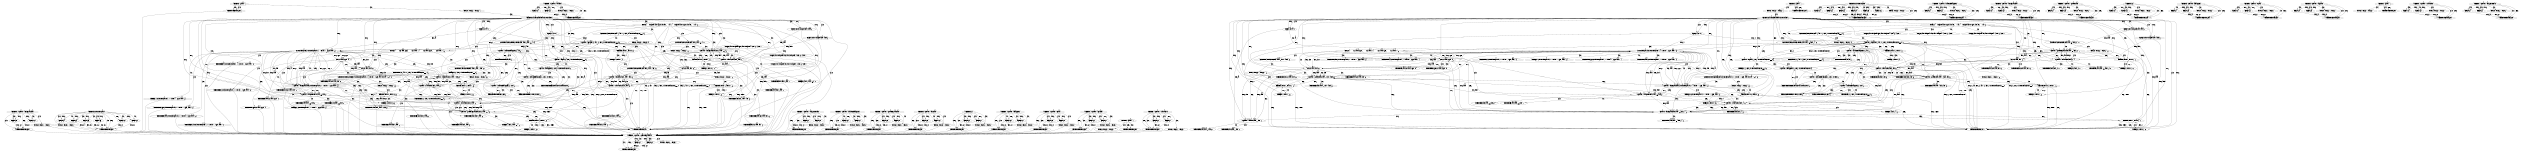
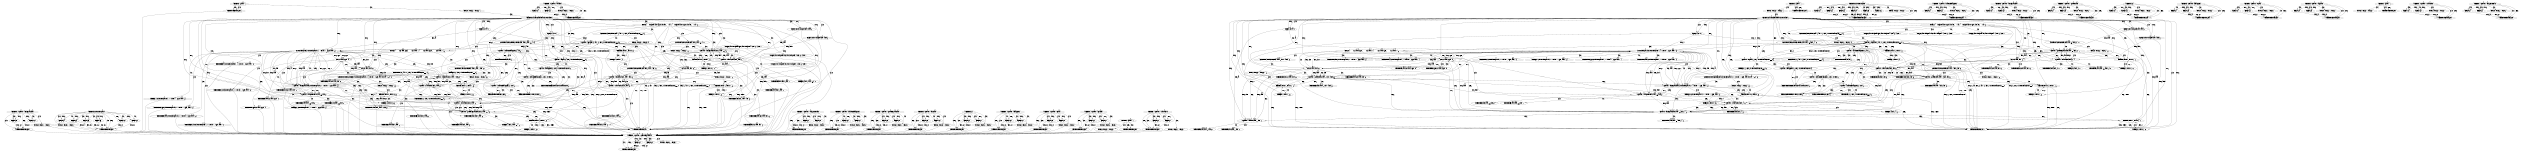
none -> (1946, 69)
(1458, 114) -> (1460, 116)
